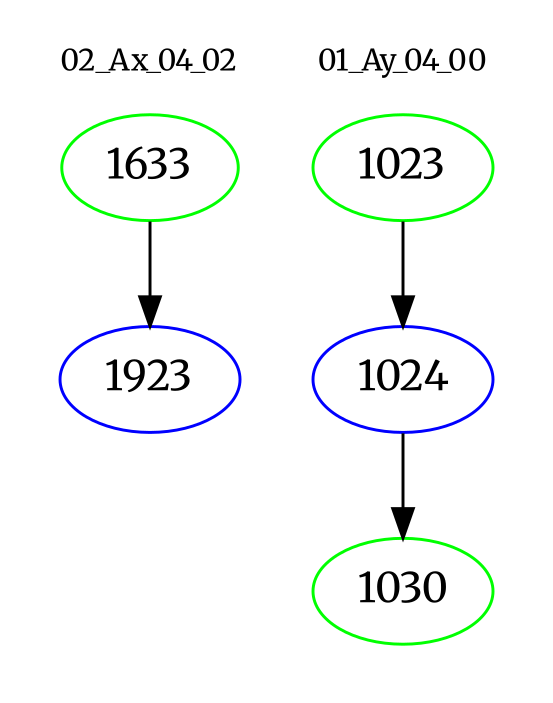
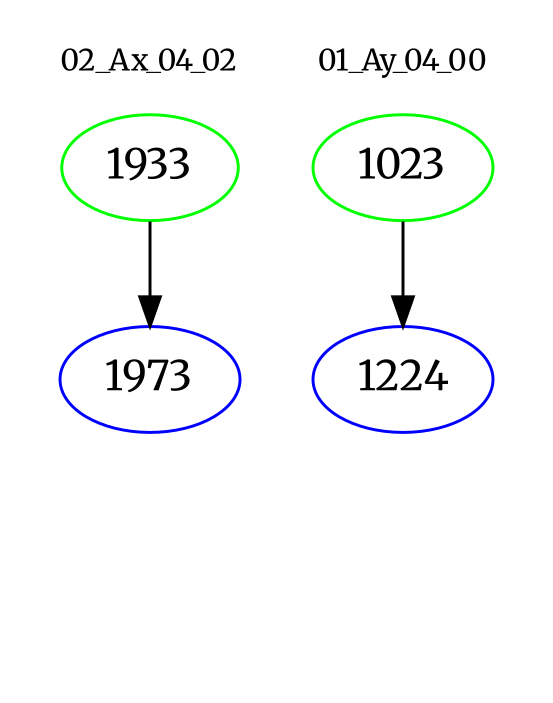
(150, 168) -> (150, 168)
(150, 379) -> (150, 379)
(403, 379) -> (403, 379)
(403, 591) -> none
